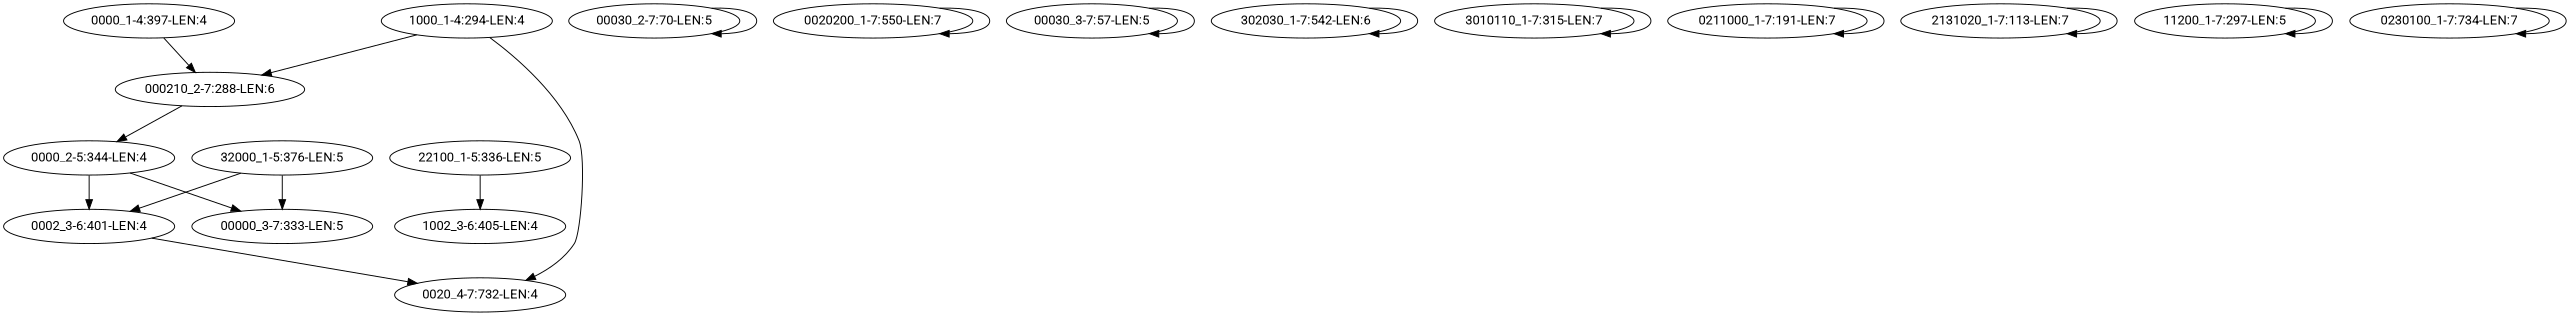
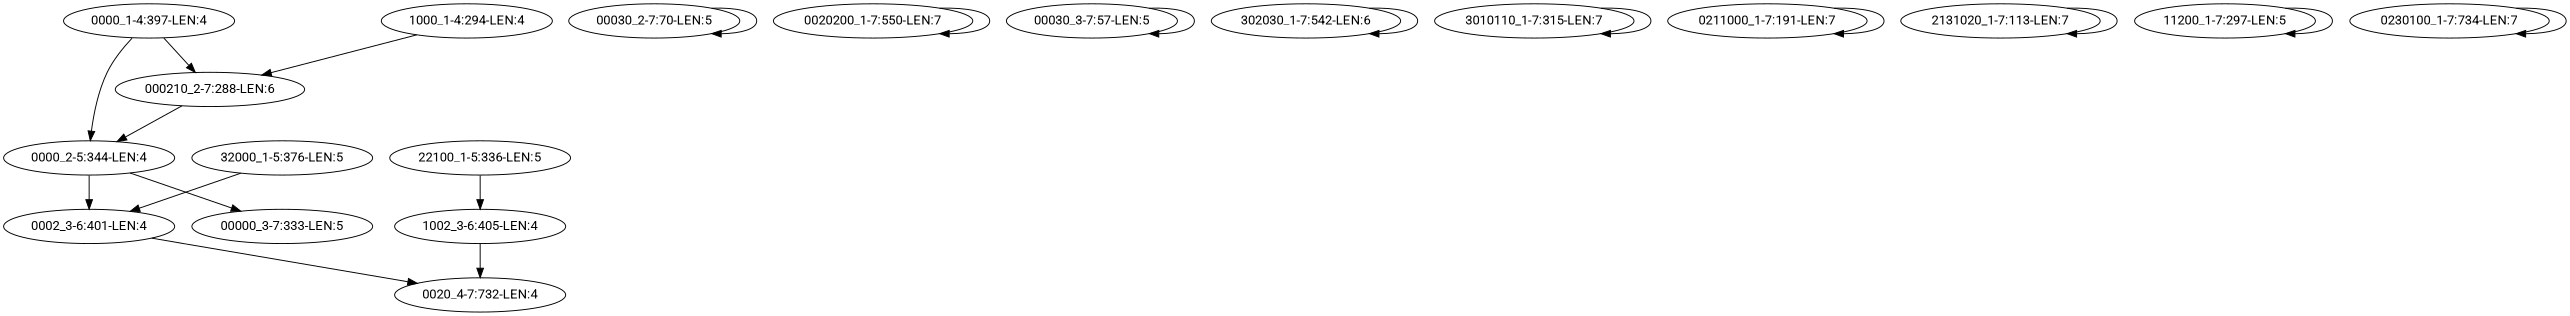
none -> (103, 81)
(581, 149) -> (480, 256)
(282, 188) -> none
